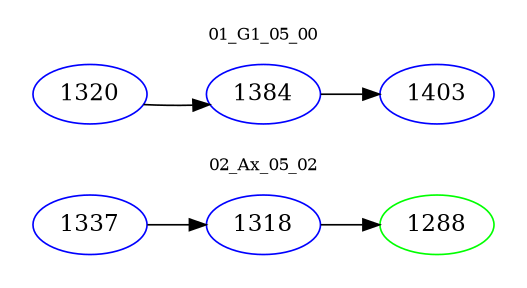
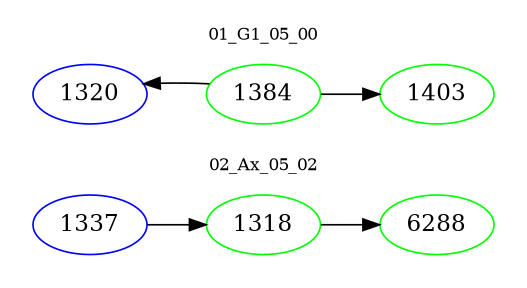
(263, 94) -> (263, 94)
(437, 94) -> (437, 94)
(168, 105) -> (185, 83)
(263, 225) -> (263, 225)
(437, 225) -> (437, 225)
